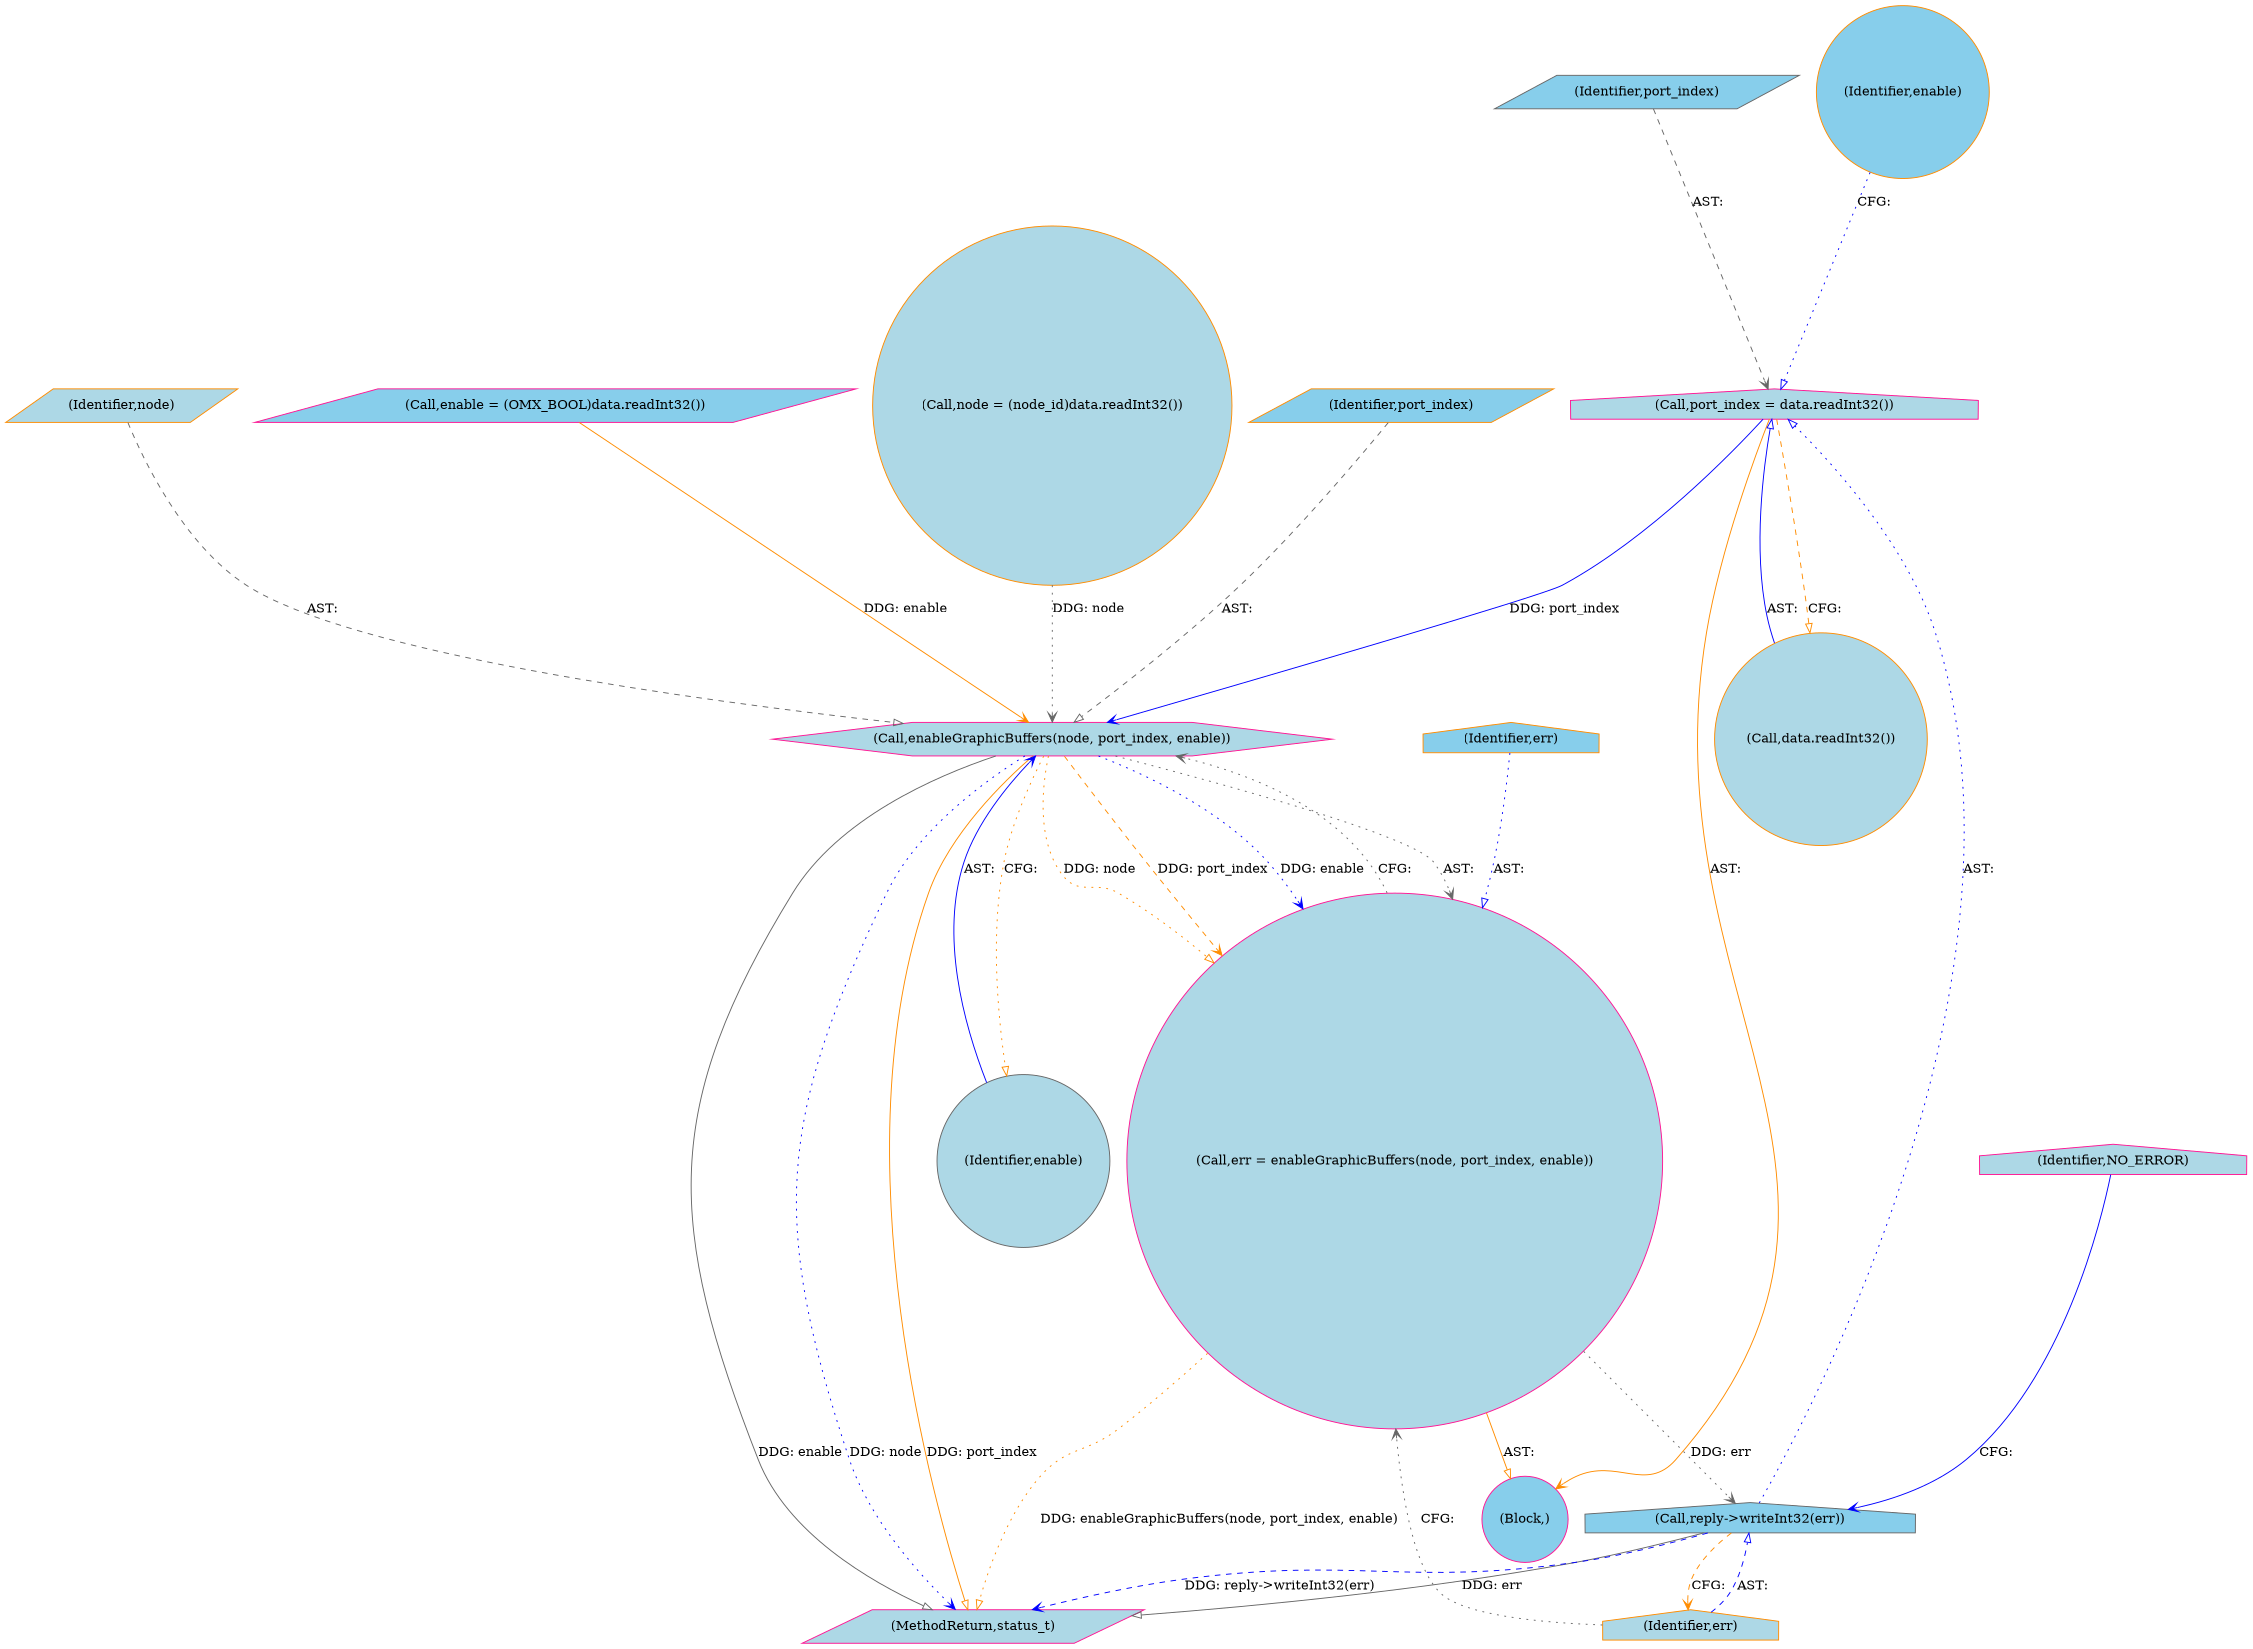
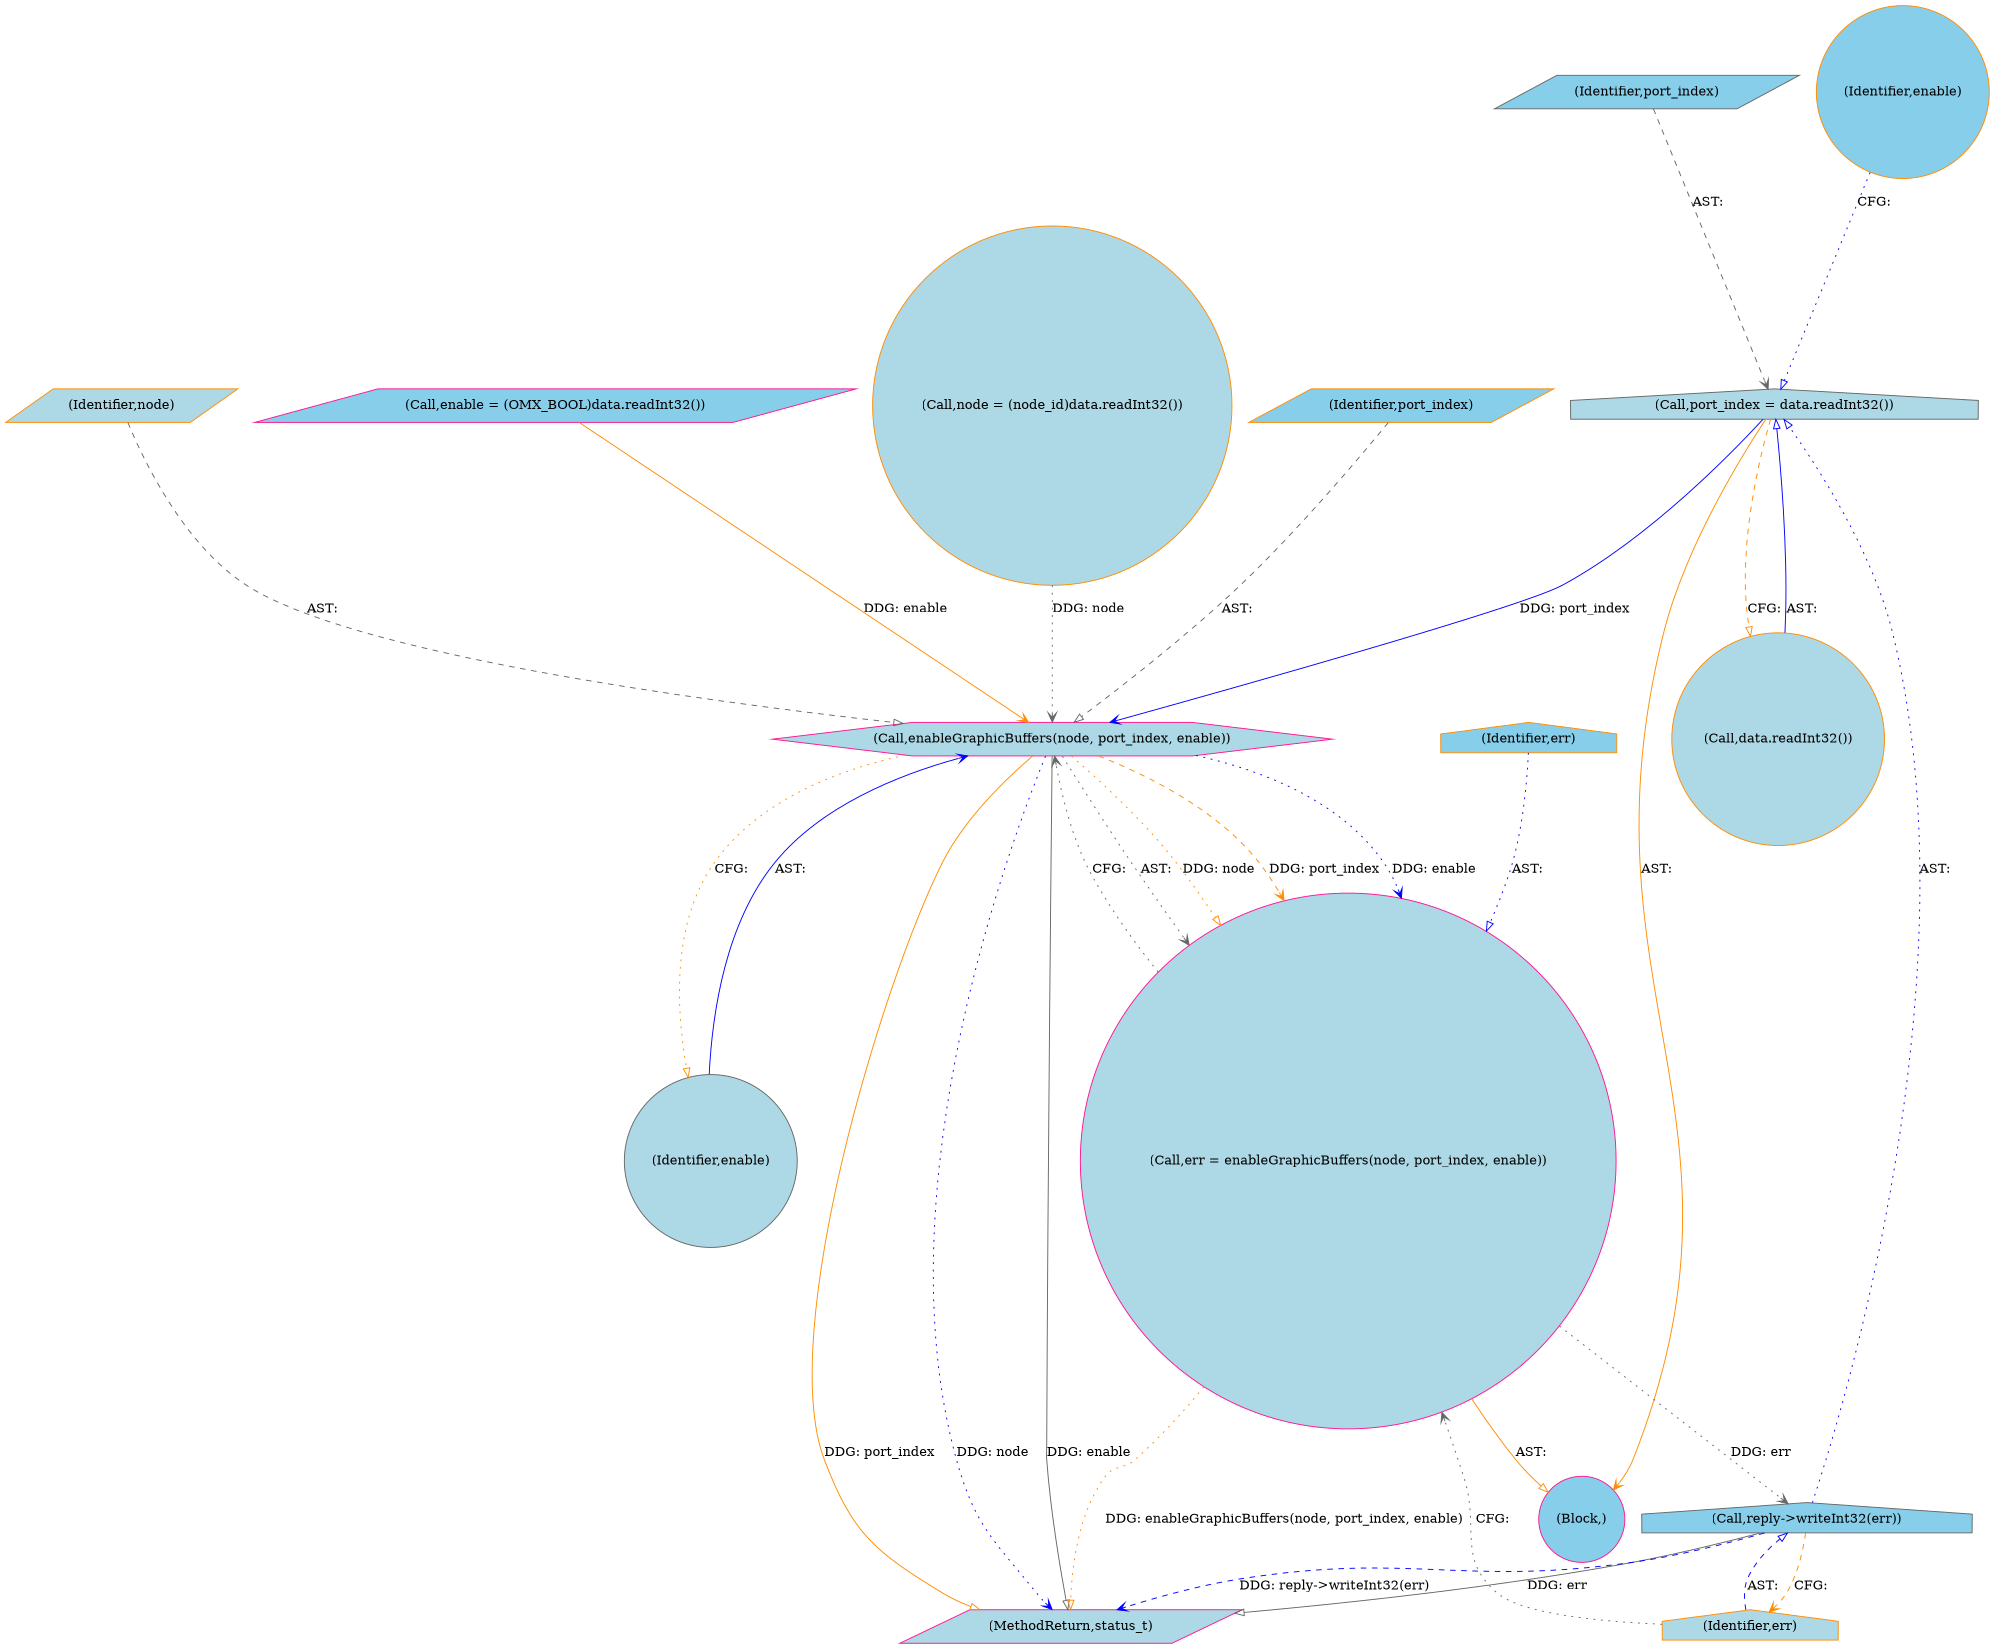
(1774, 406) -> (1774, 406)
(2113, 1161) -> none
